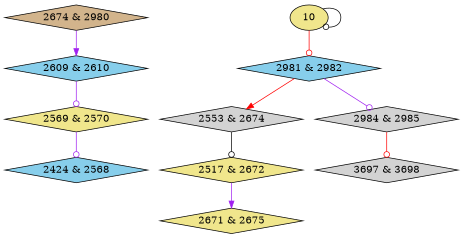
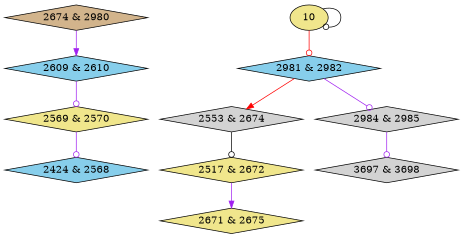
(387, 142) -> (387, 142)
